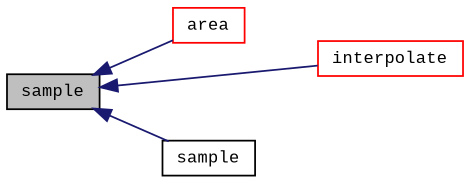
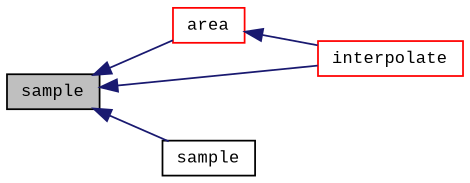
none -> (290, 40)
